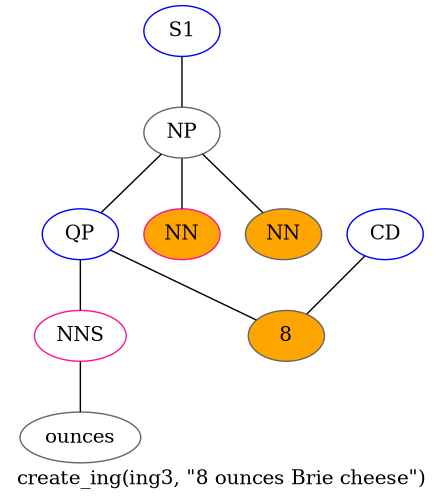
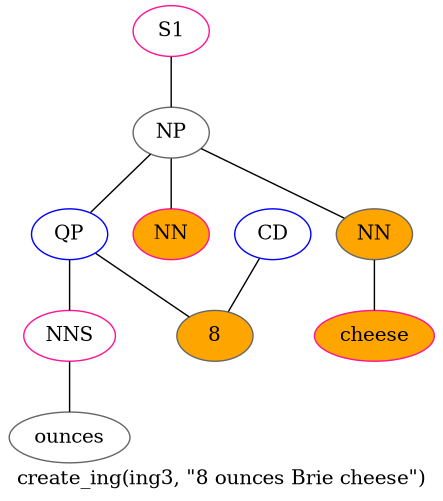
(182, 31) -> (171, 31)
none -> (374, 336)
